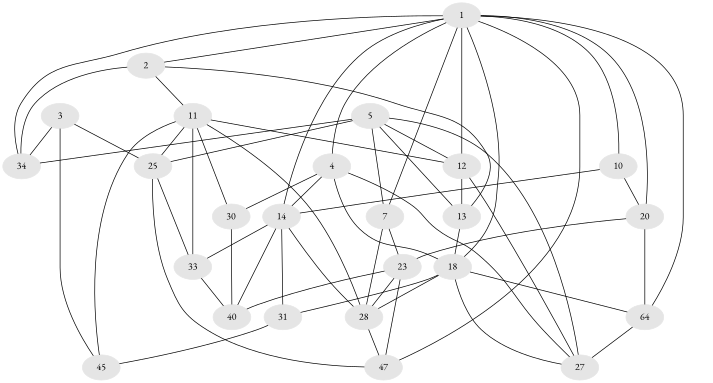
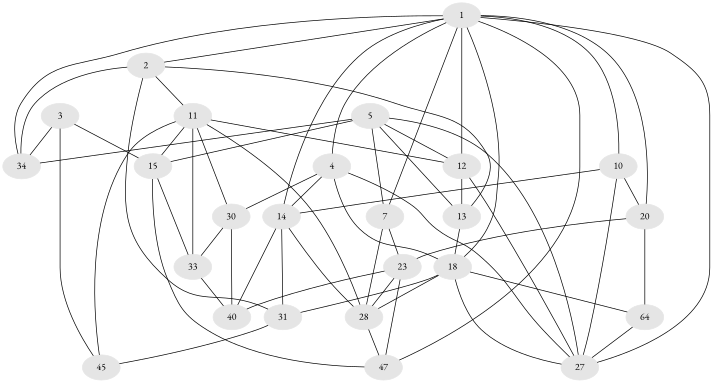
(678, 91) -> (710, 134)
(153, 166) -> (153, 166)
none -> (134, 237)
(237, 242) -> (212, 242)
none -> (602, 267)
